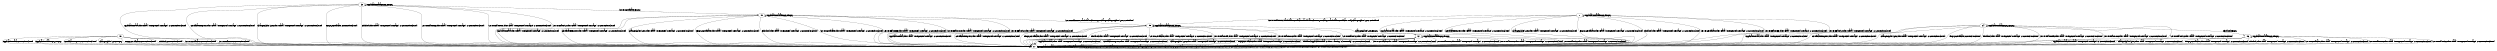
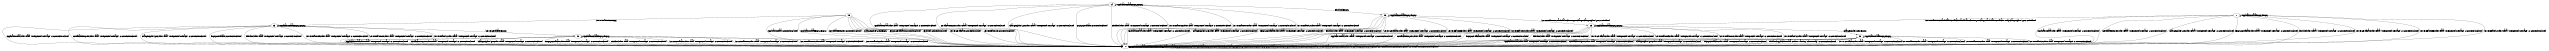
(955, 18) -> (1488, 18)
none -> (562, 20)
